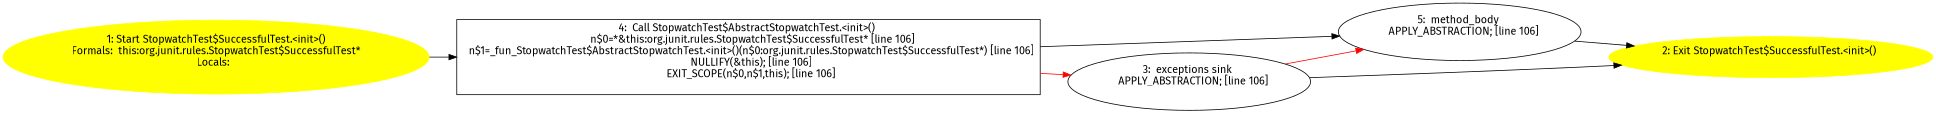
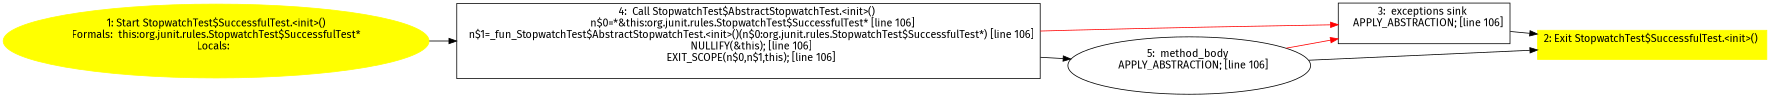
(1321, 57) -> (1308, 44)
(1771, 57) -> (1652, 45)
(1189, 82) -> (1424, 23)
